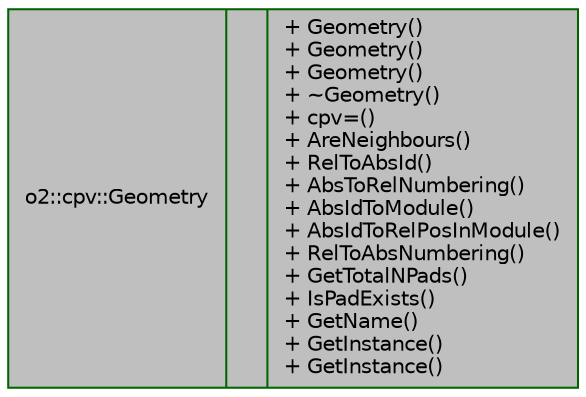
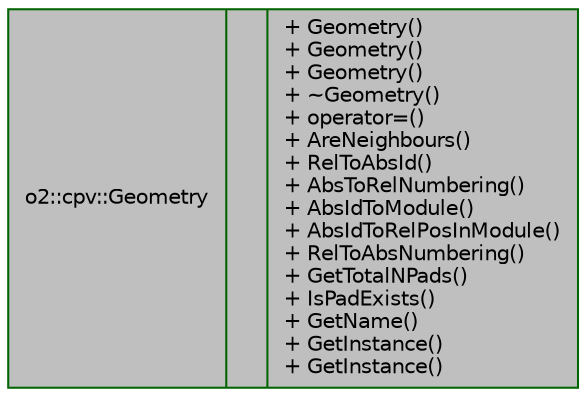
(330, 118) -> (355, 118)
